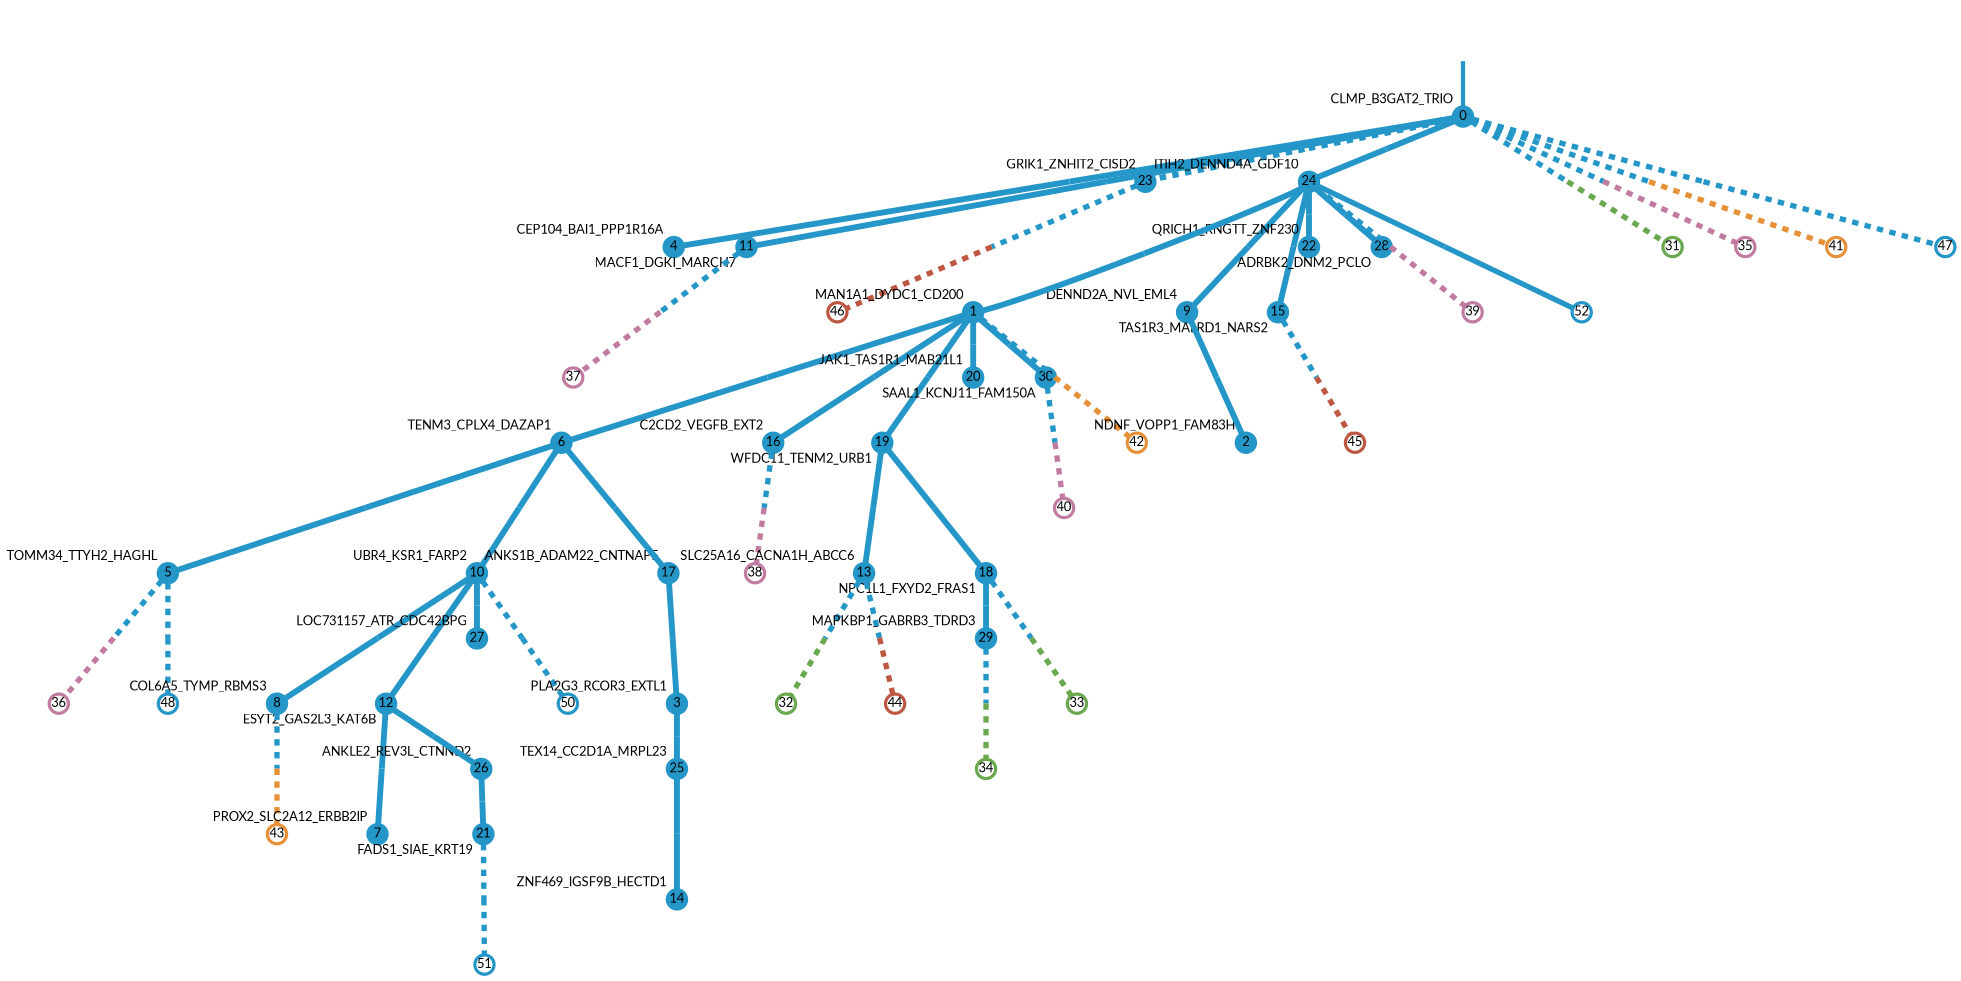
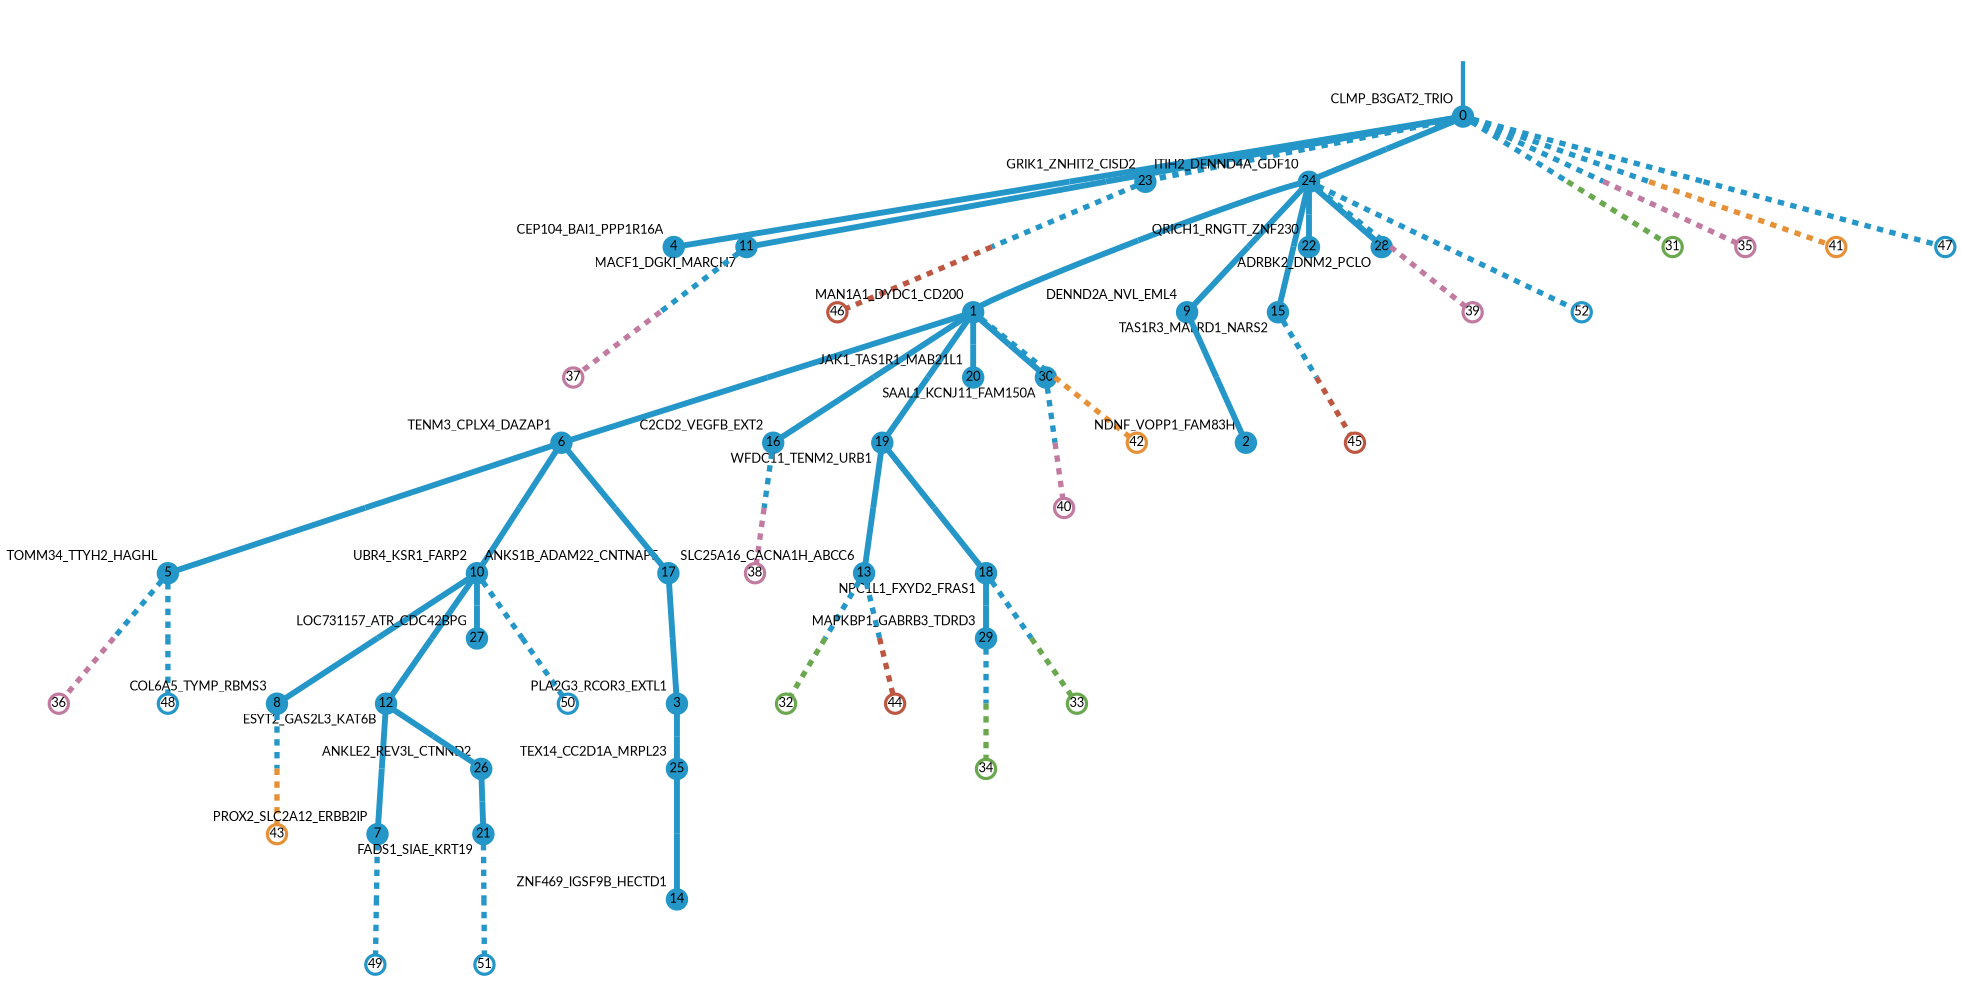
(1445, 247) -> (1445, 247)
(1144, 254) -> (1138, 240)
none -> (375, 965)
